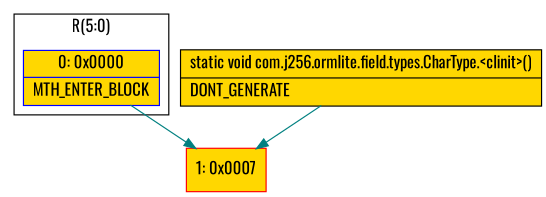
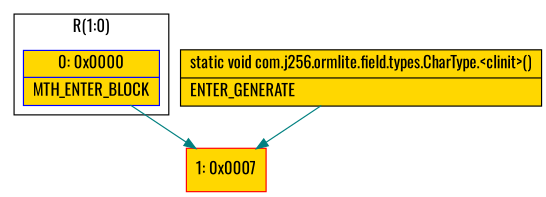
(91, 28) -> (91, 28)
(240, 91) -> (243, 91)
